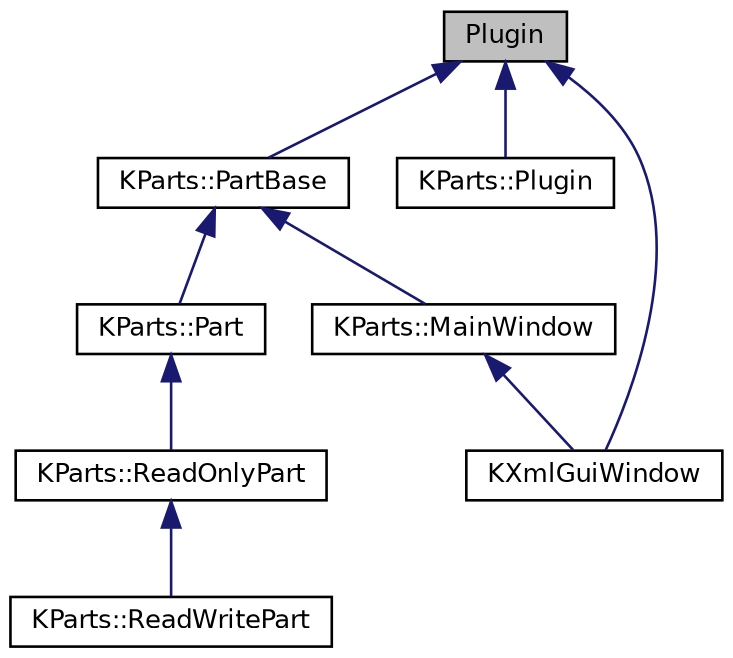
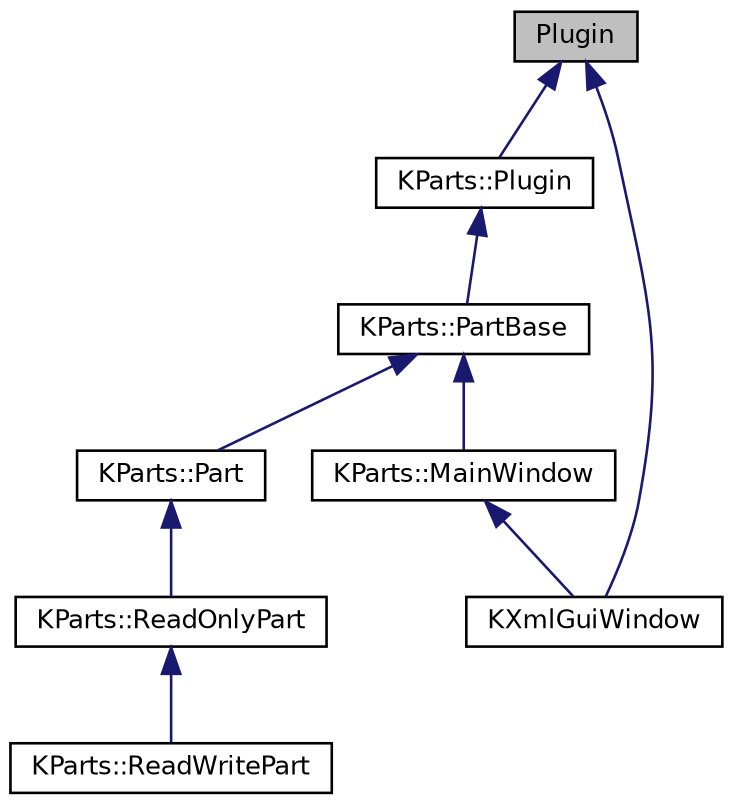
(352, 116) -> (472, 269)
